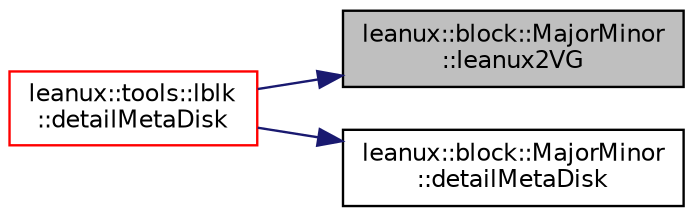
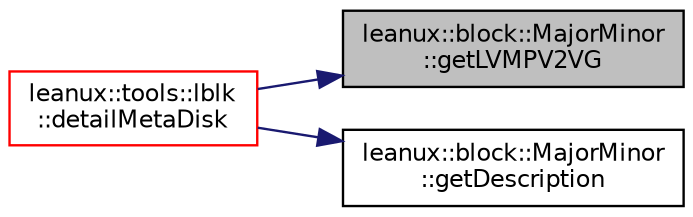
(513, 49) -> (513, 49)
(513, 168) -> (513, 168)
